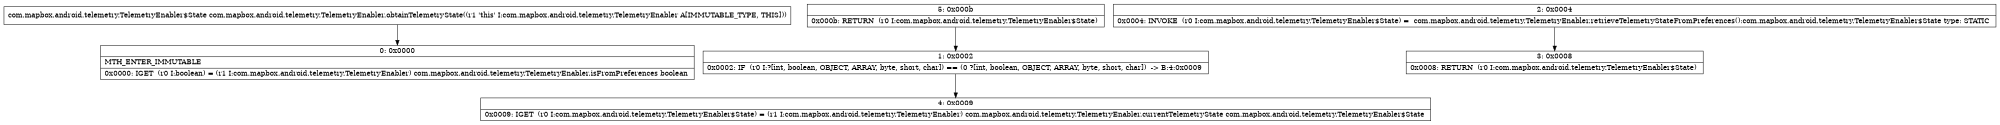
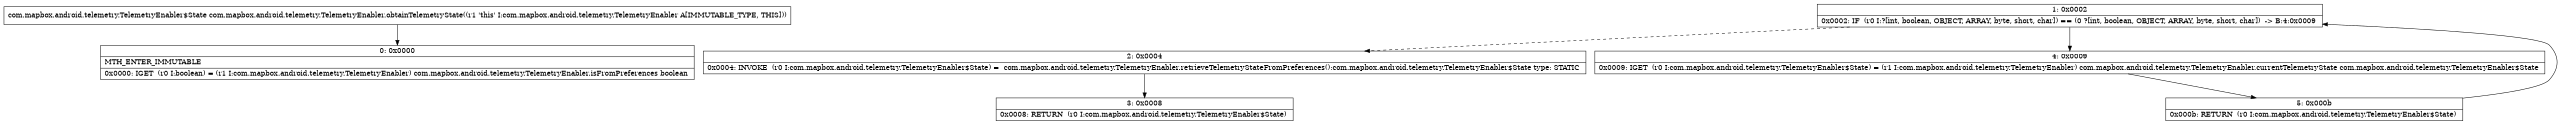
none -> (1610, 39)
none -> (2190, 85)
